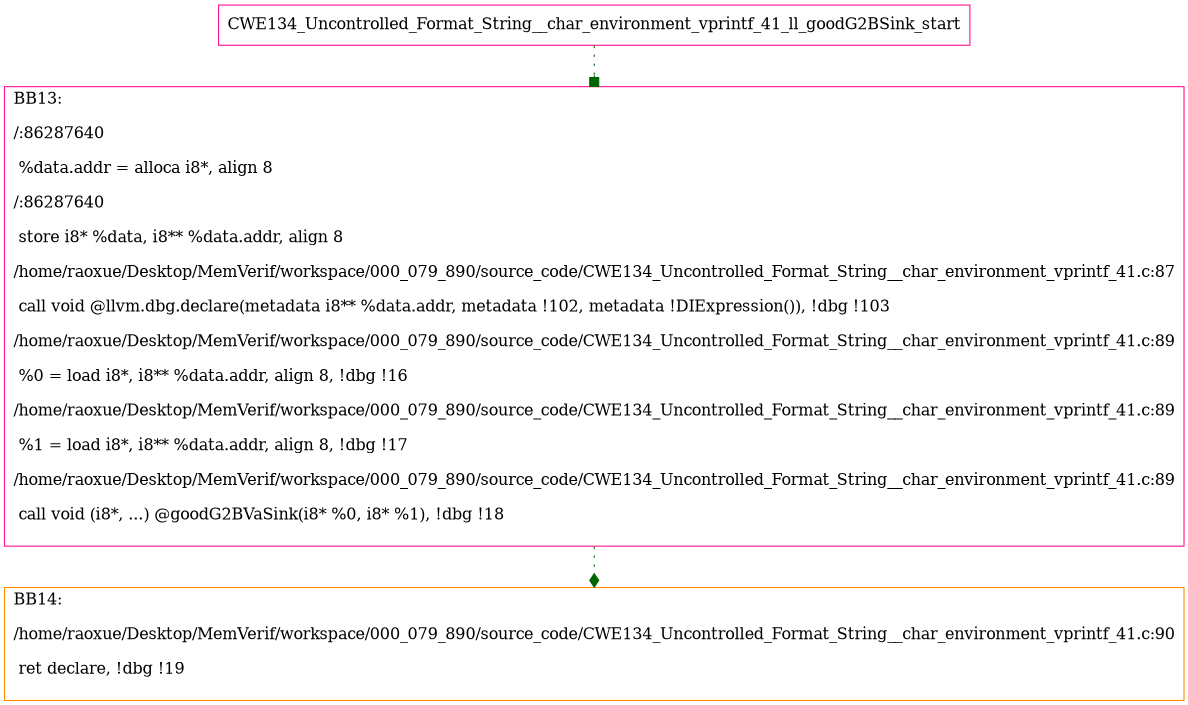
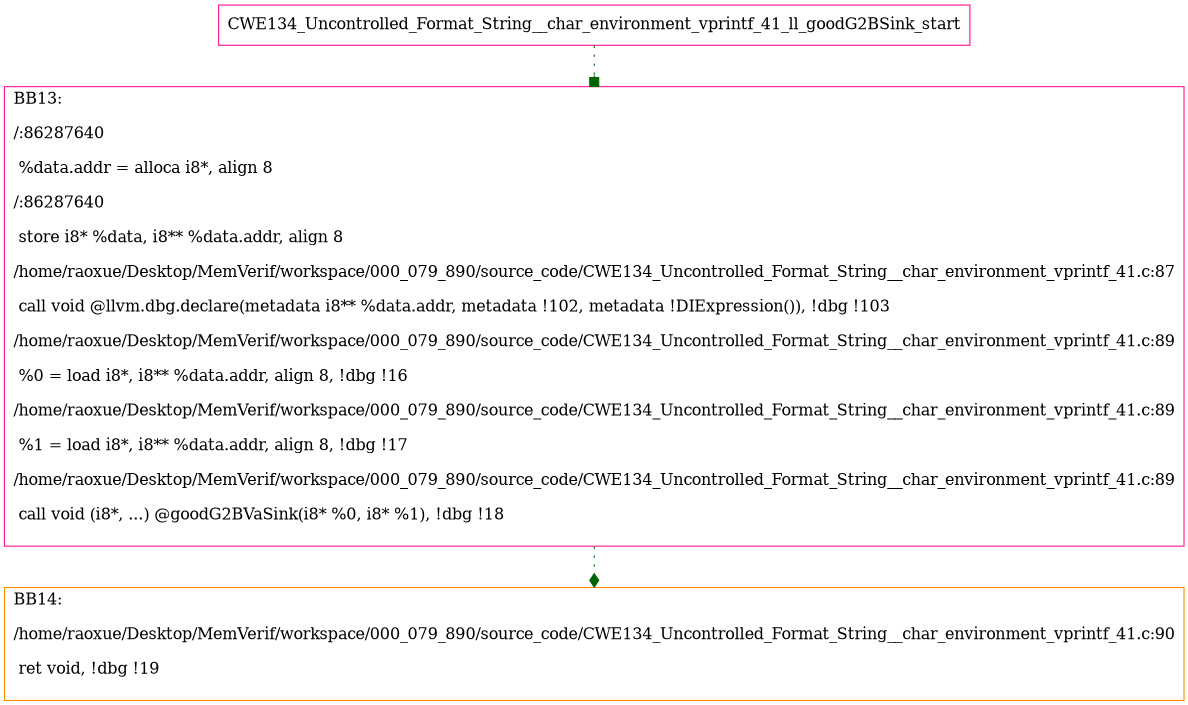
(100, 669) -> (87, 669)
